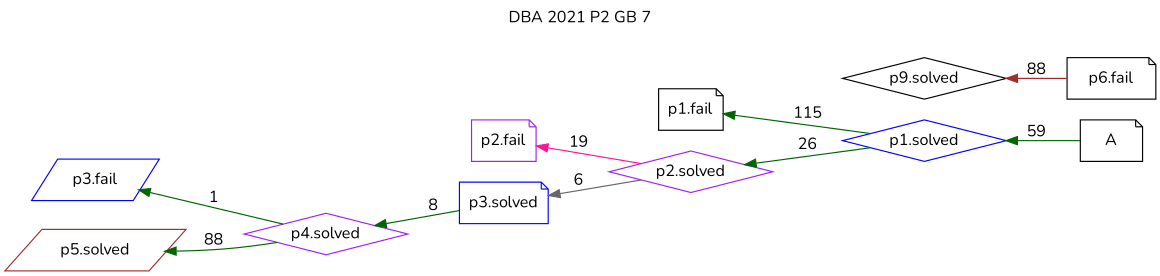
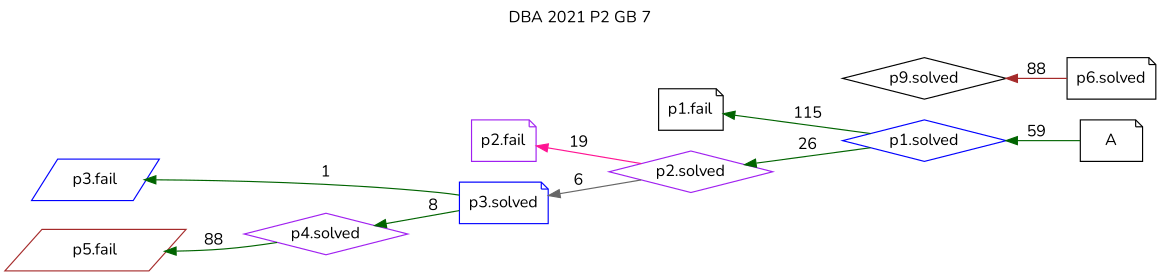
(1111, 78) -> (1111, 78)
(217, 208) -> (308, 184)
(95, 250) -> (95, 250)
